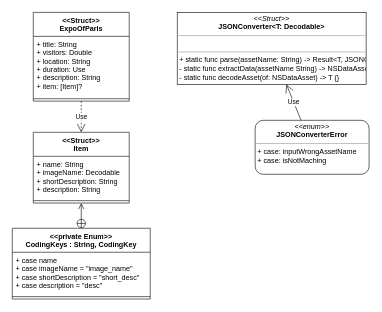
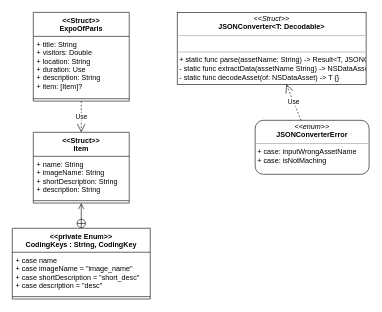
(295, 105) -> (295, 105)
(61, 164) -> (61, 164)
